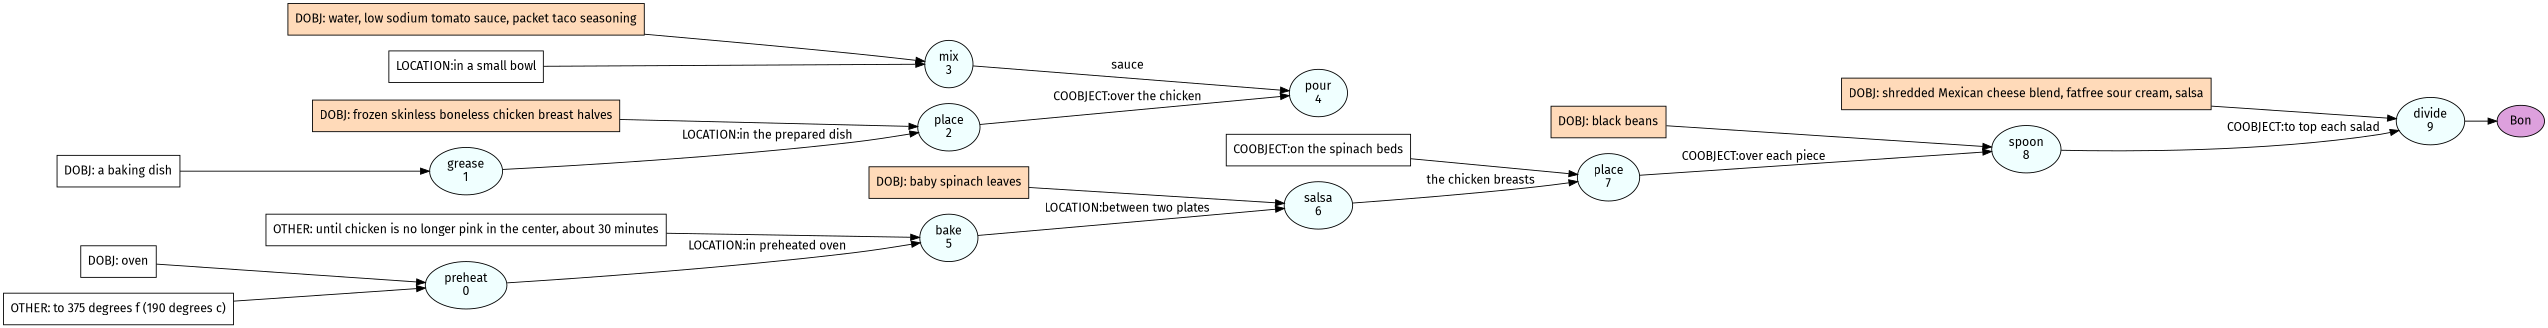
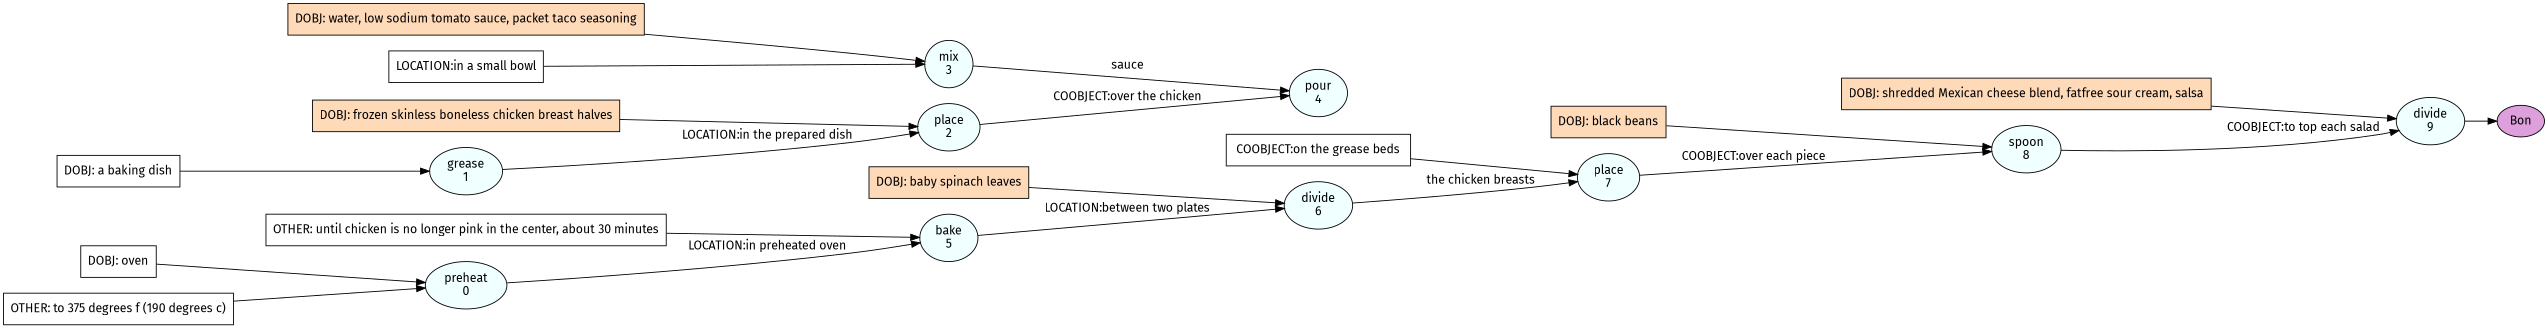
(1318, 150) -> (1318, 150)
(1318, 205) -> (1318, 205)
